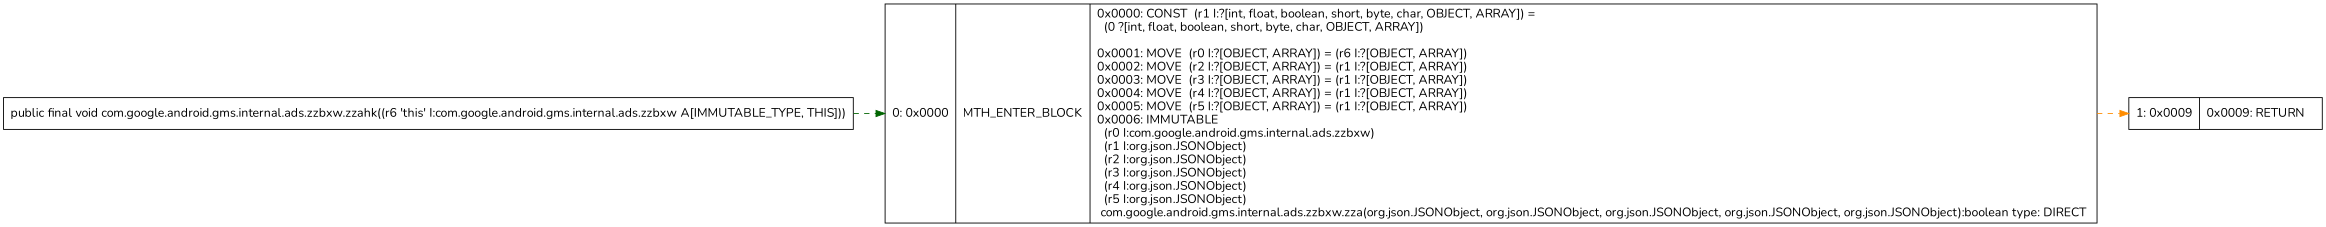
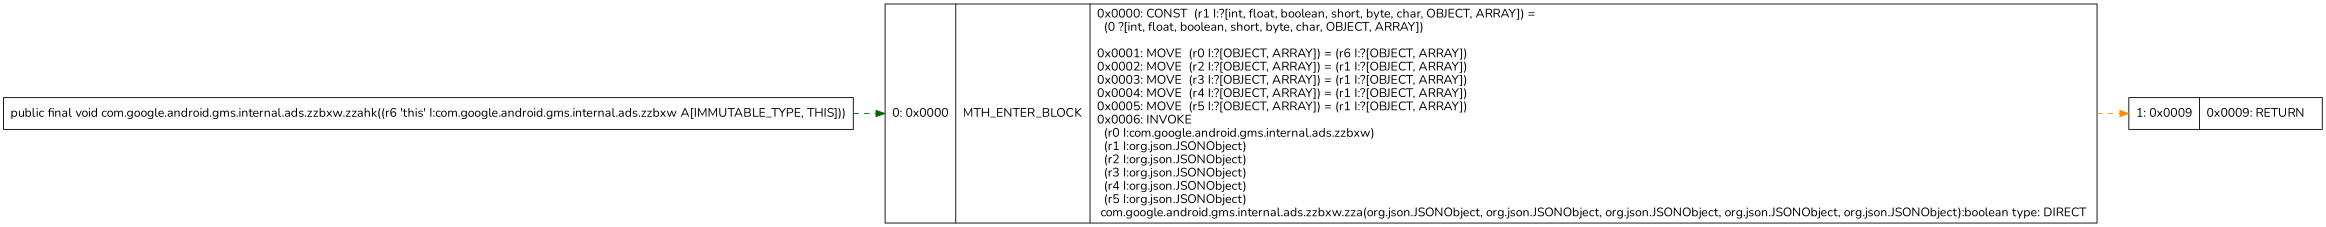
(1161, 120) -> (1148, 120)
